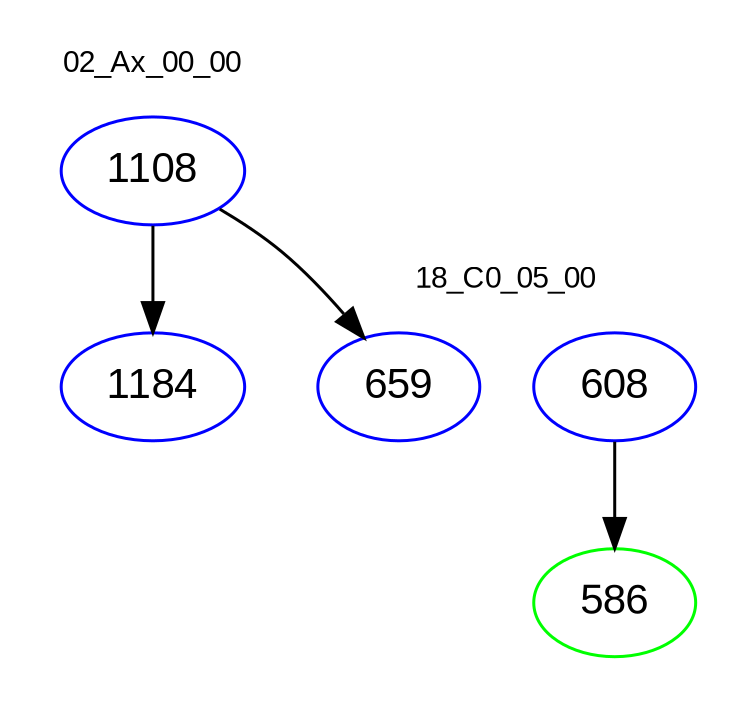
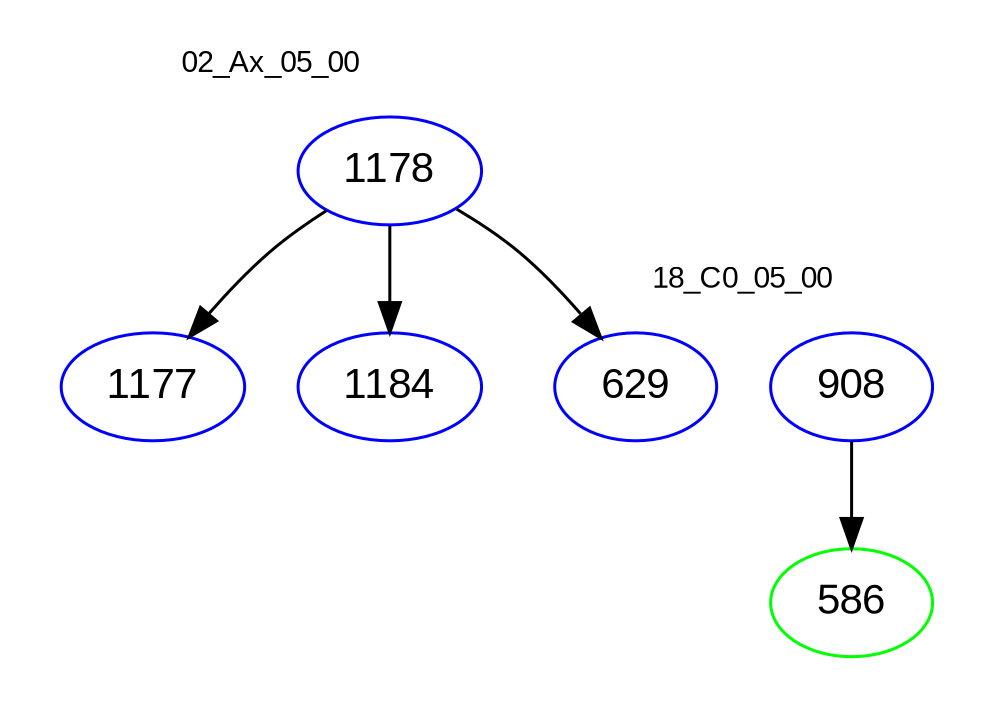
(153, 64) -> (271, 64)
(153, 171) -> (390, 171)
none -> (153, 387)
(399, 387) -> (636, 387)
(615, 387) -> (852, 387)
